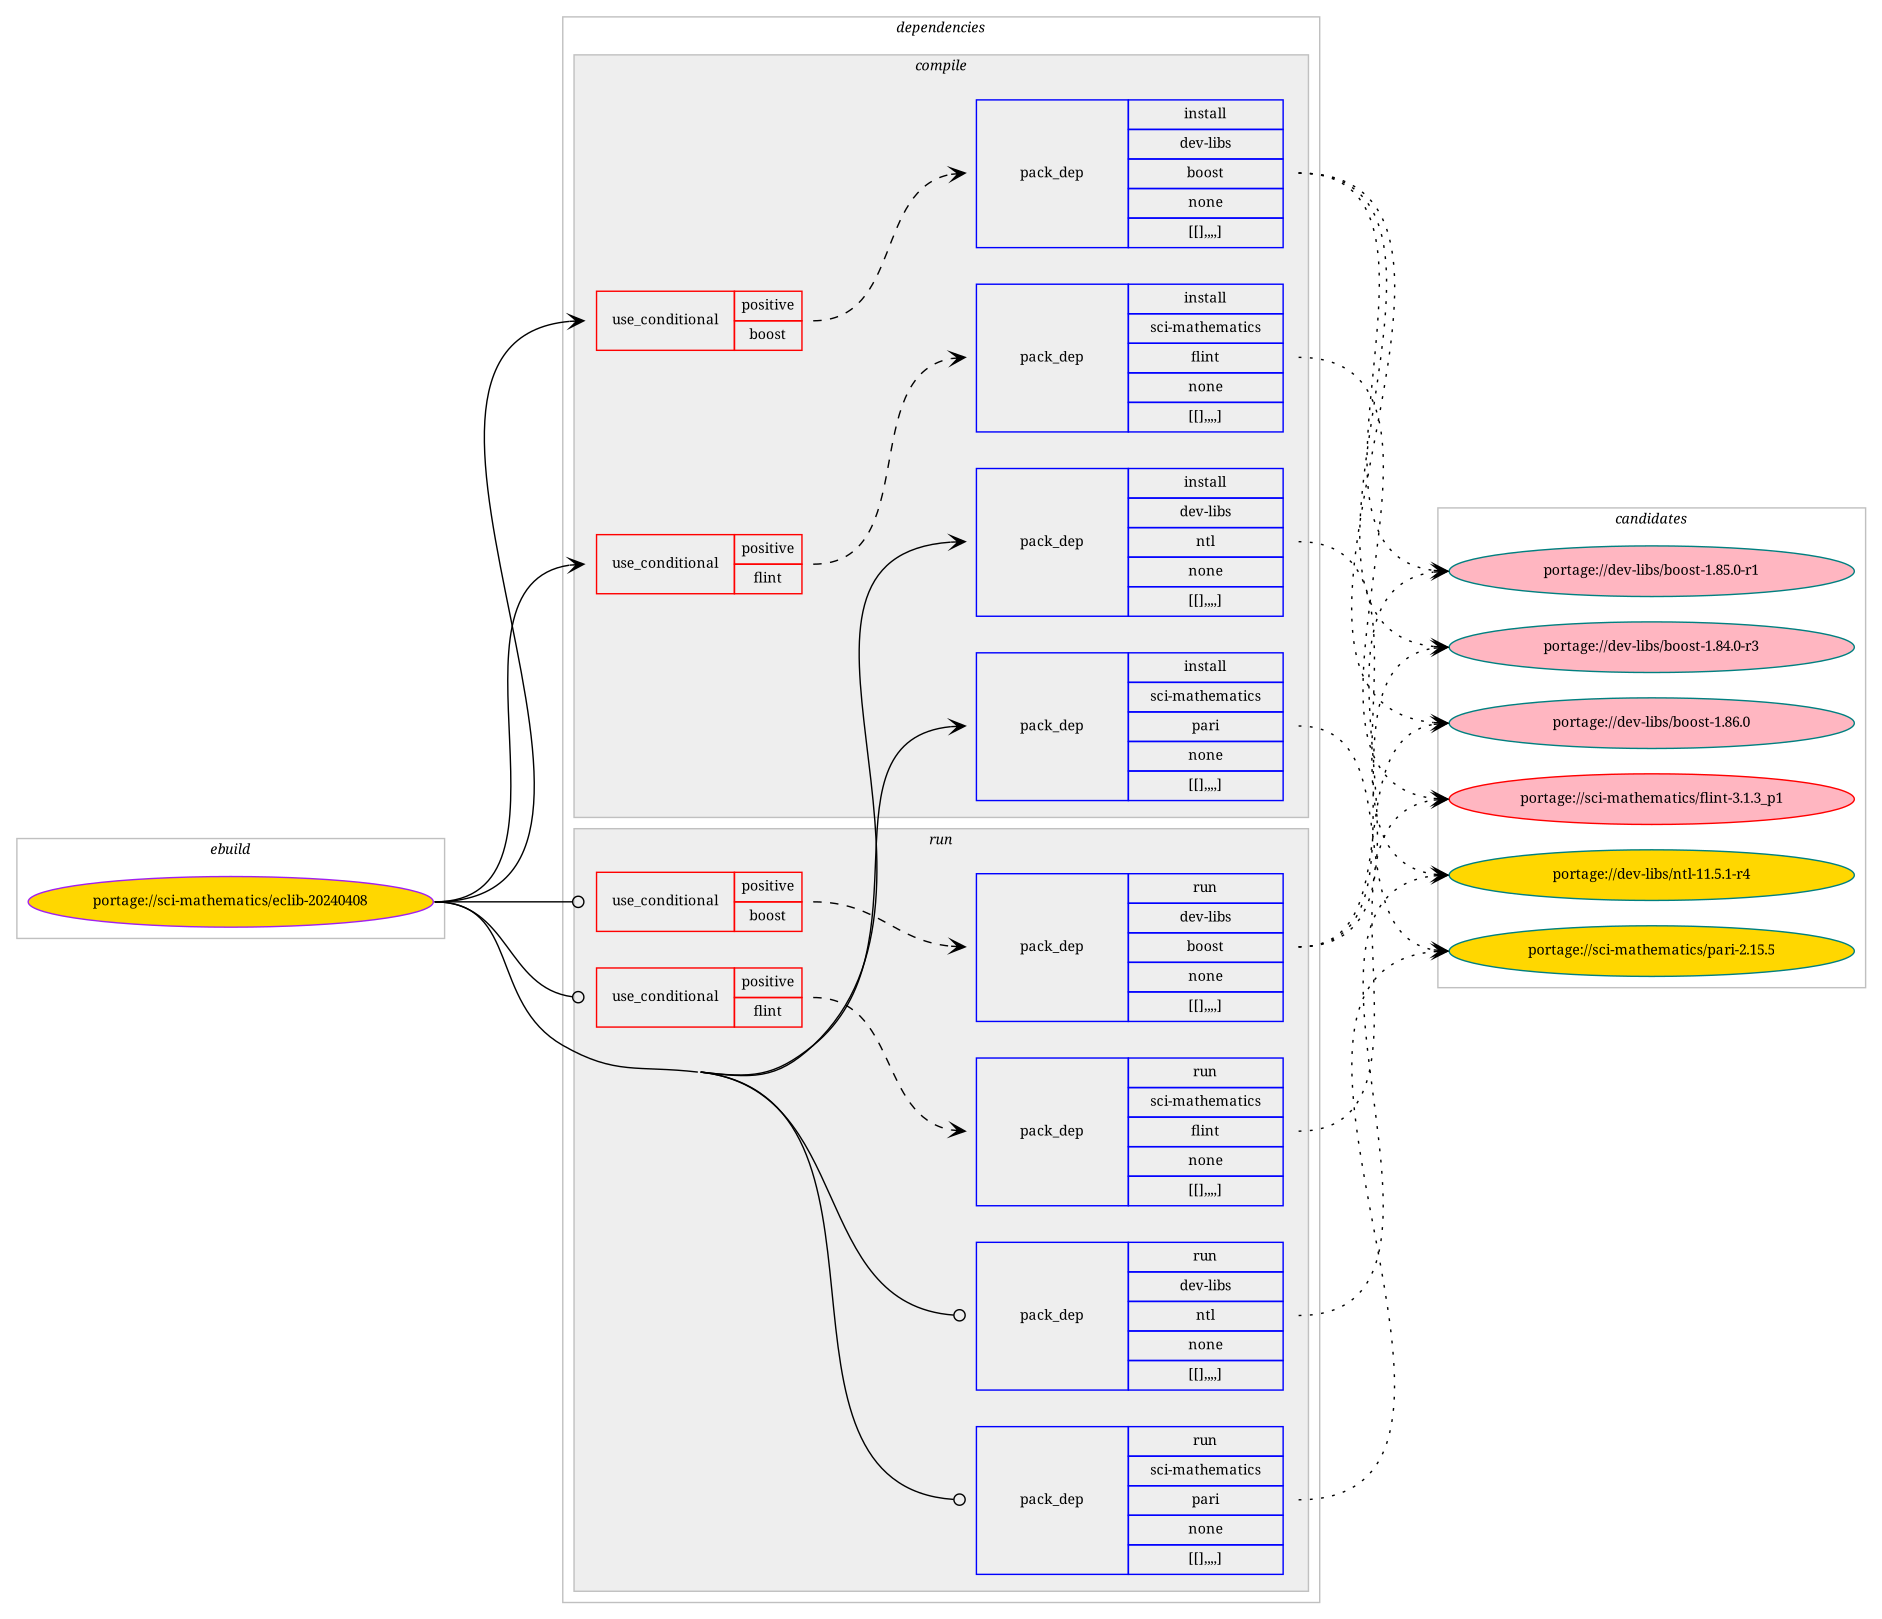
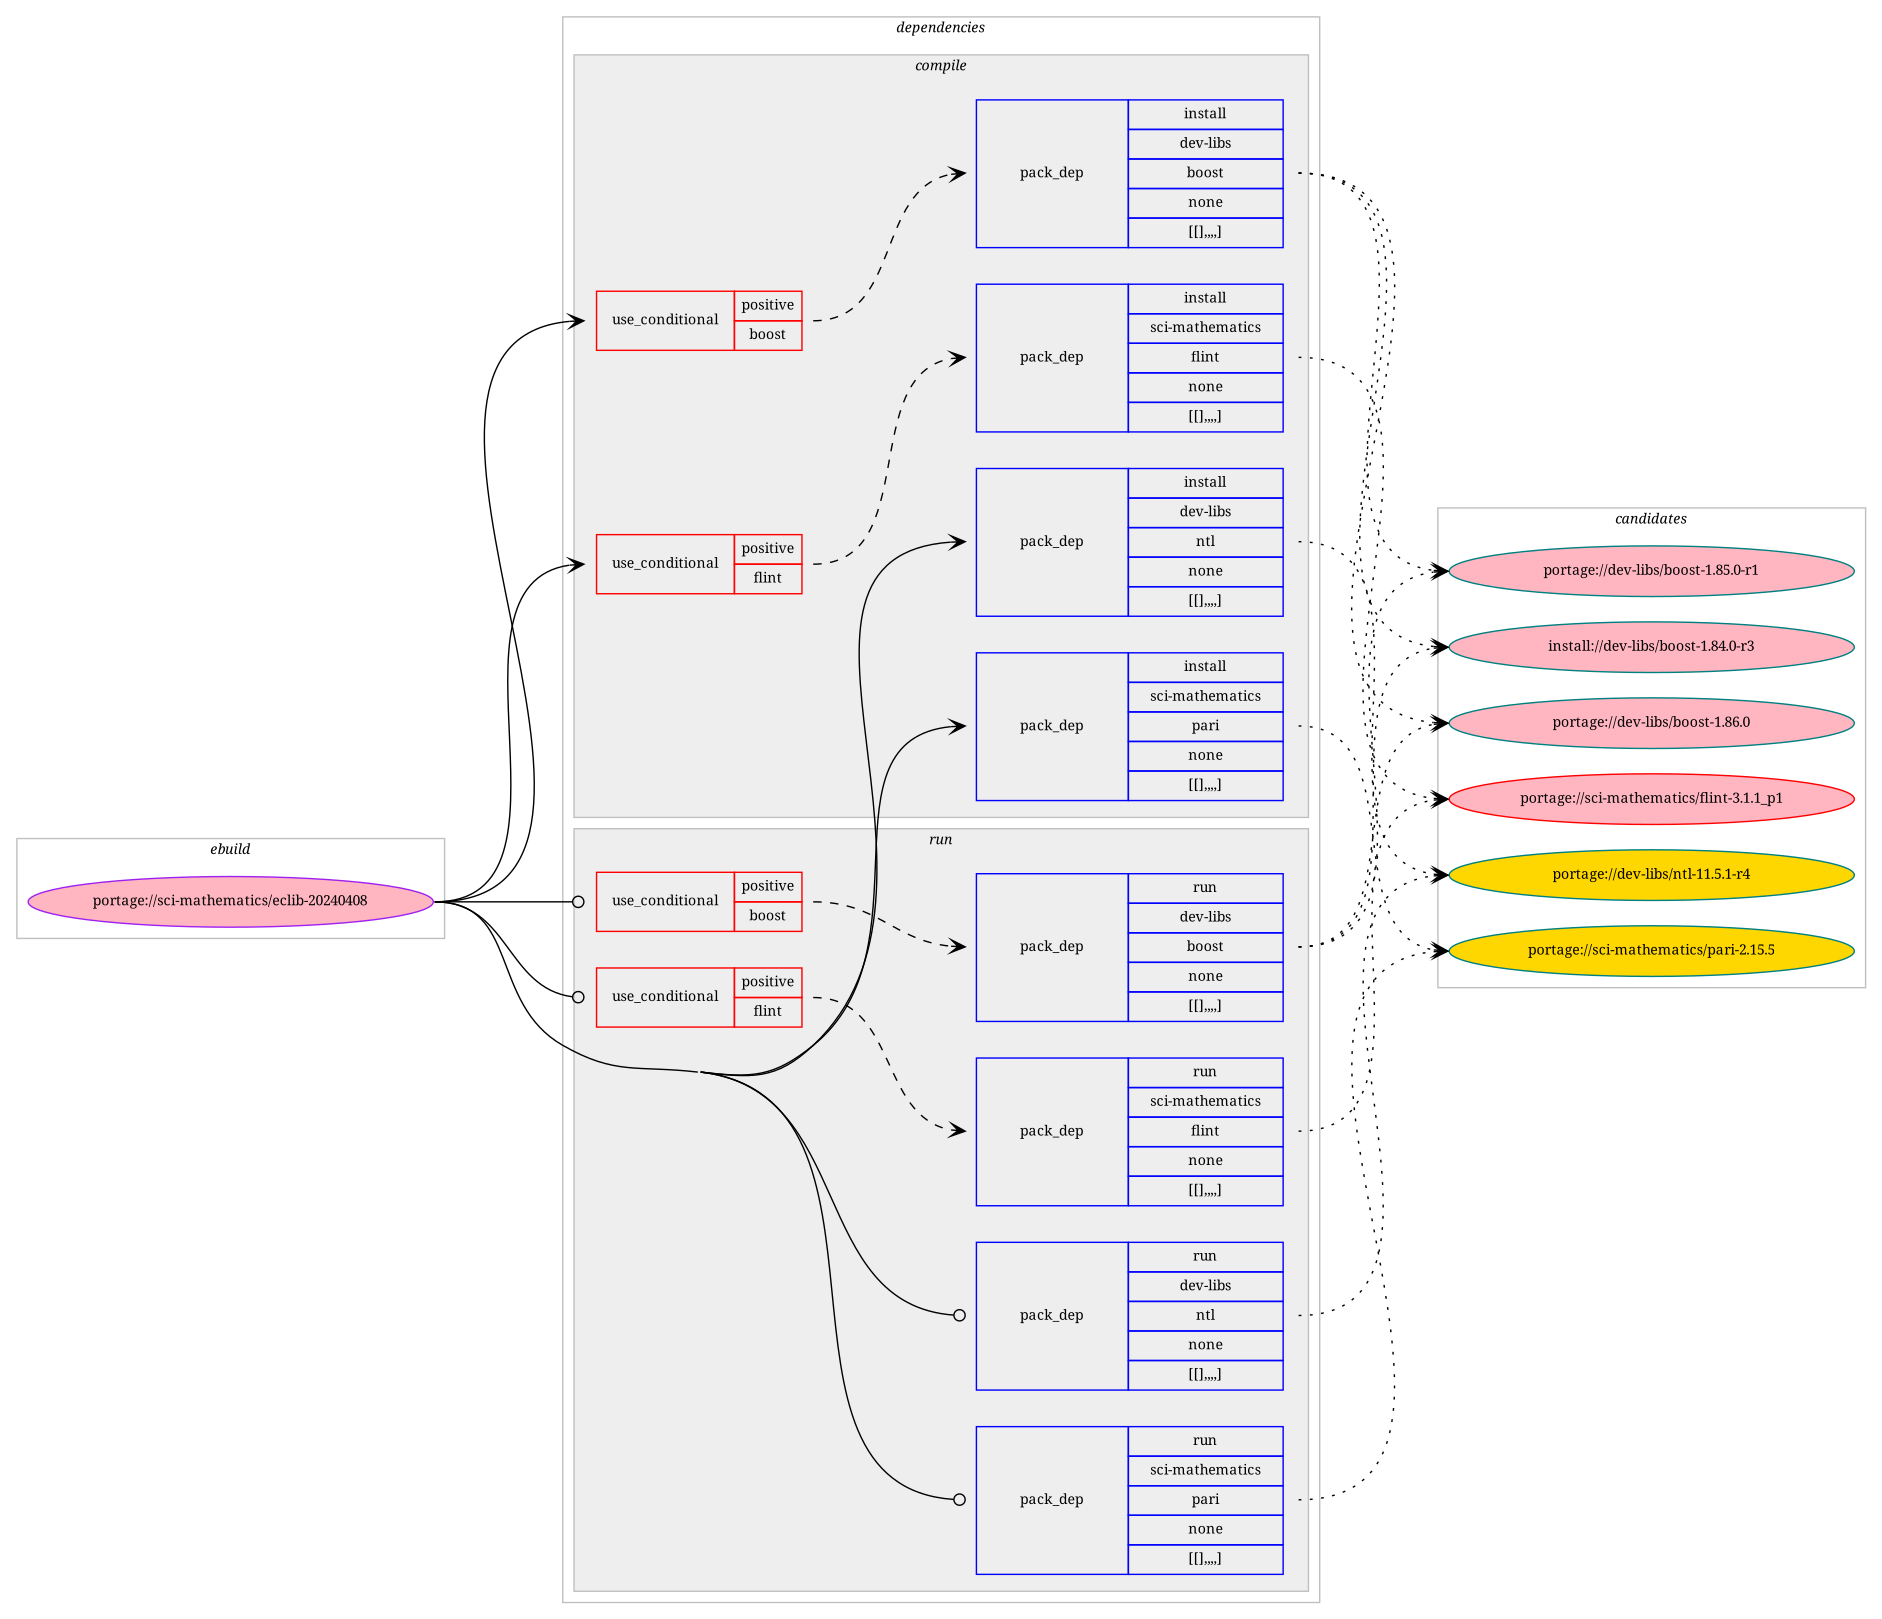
(1652, 647) -> (1652, 647)
(1652, 799) -> (1652, 799)
(231, 902) -> (231, 902)
